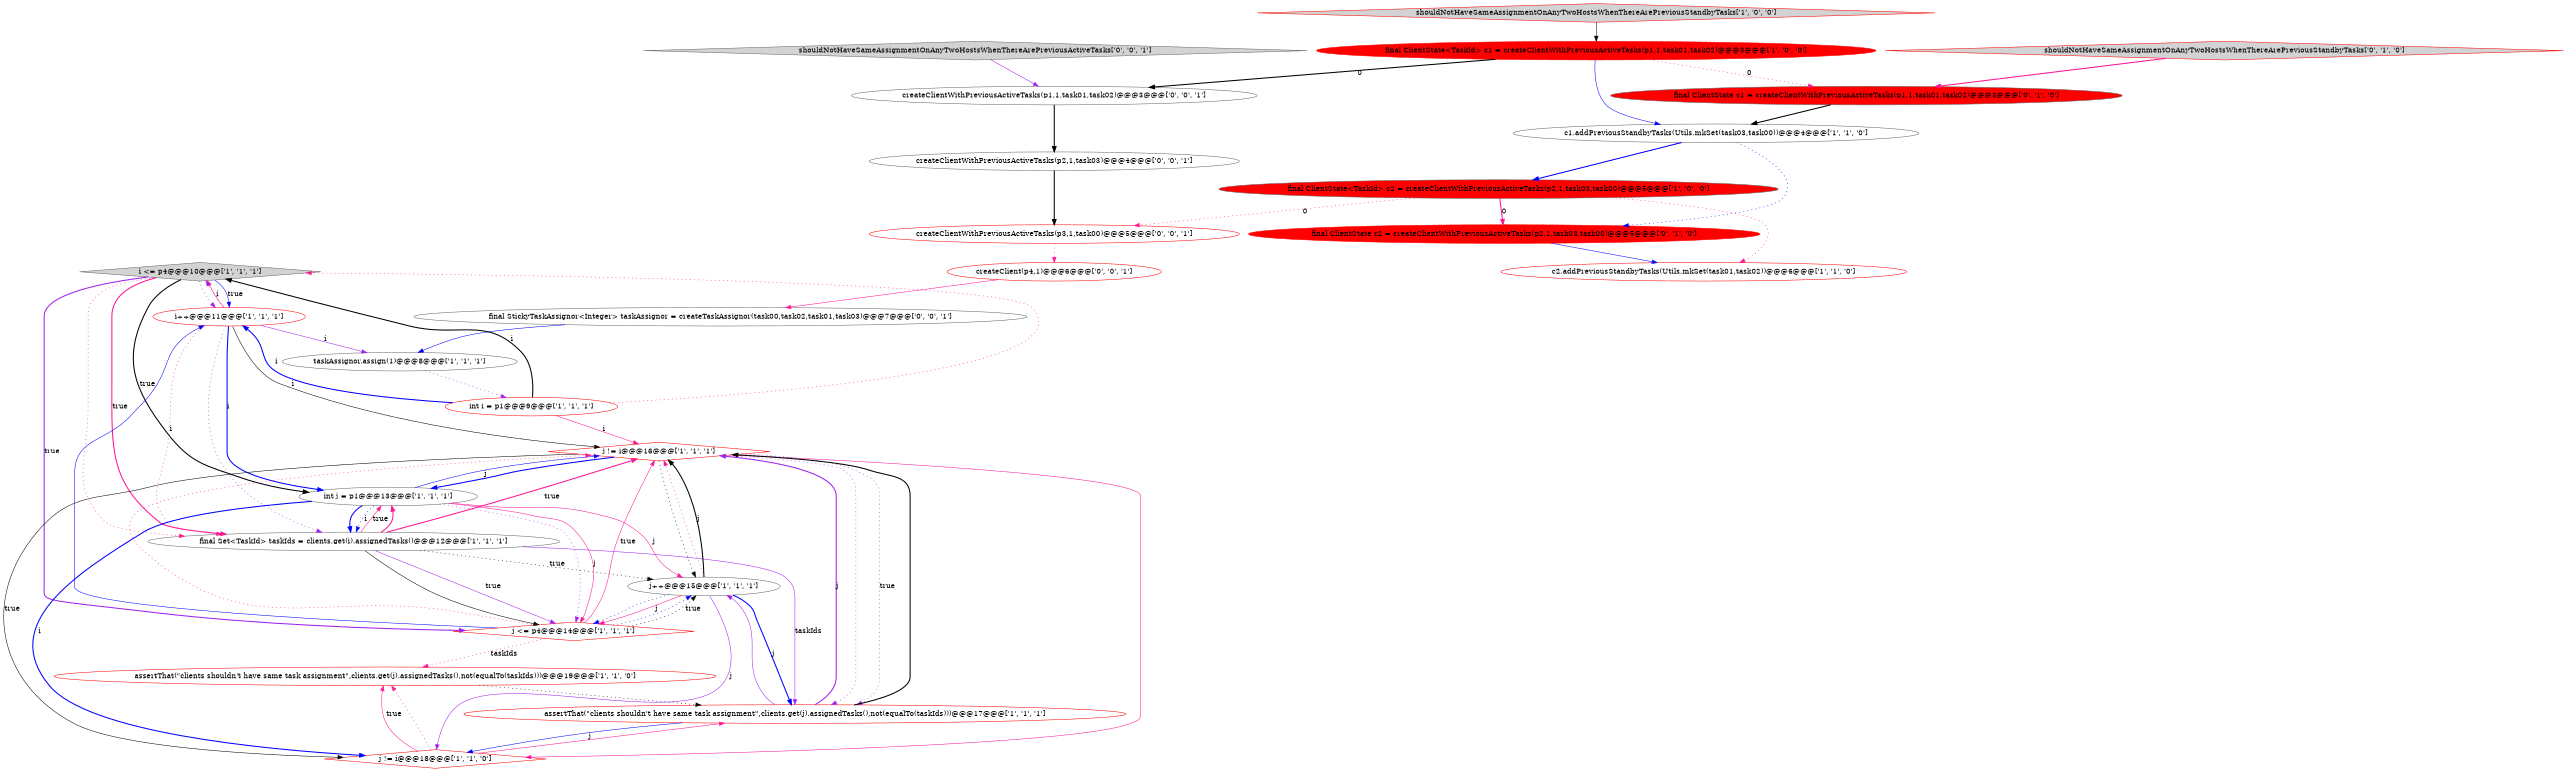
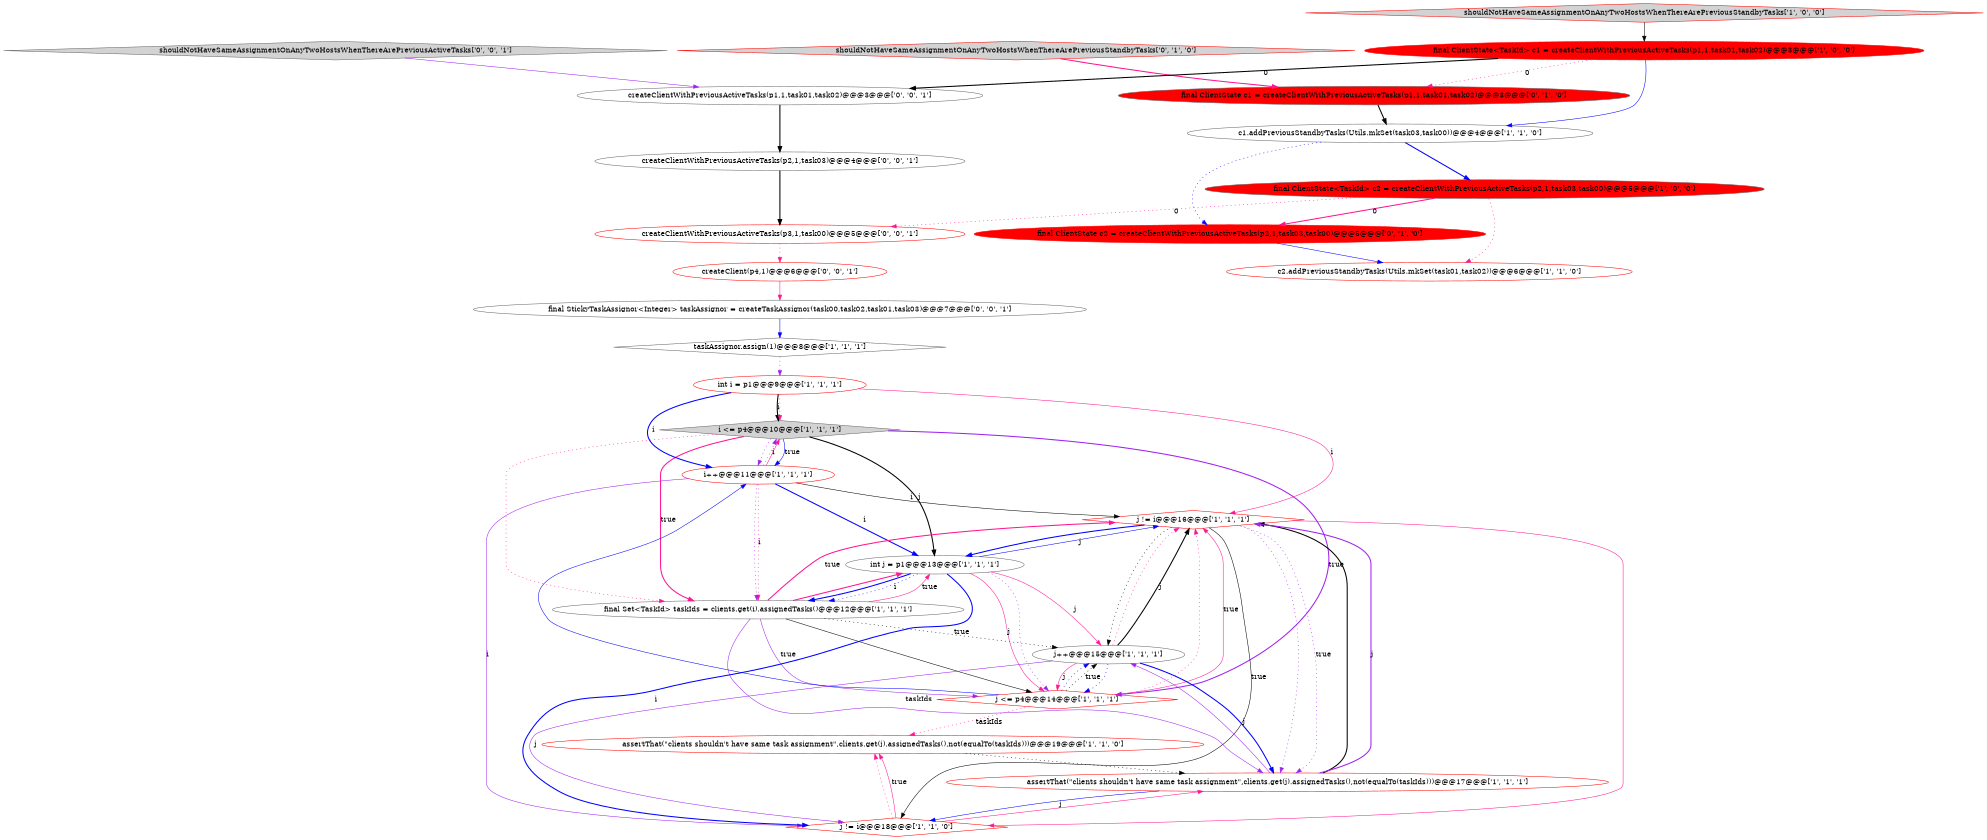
(311, 338) -> (486, 711)
(400, 362) -> (780, 347)
(148, 384) -> (920, 497)
